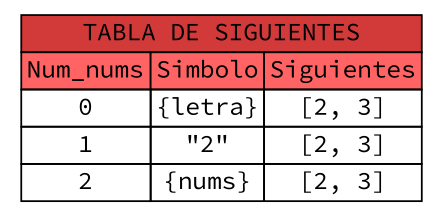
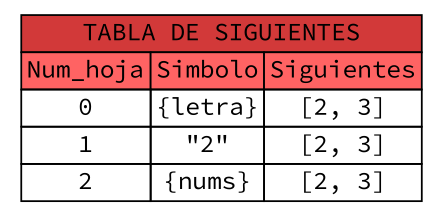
(86, 70) -> (86, 70)
